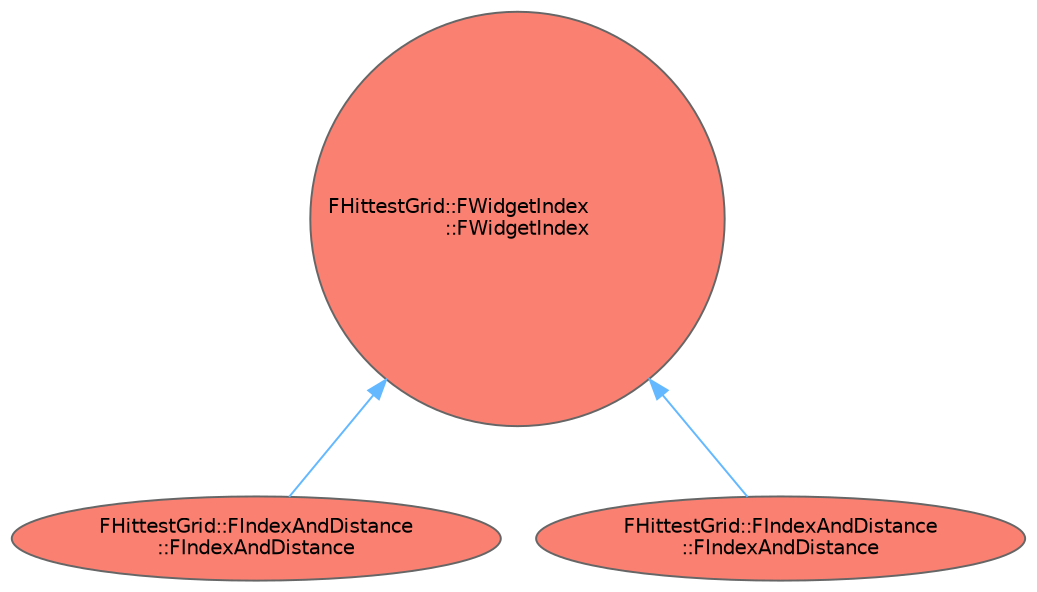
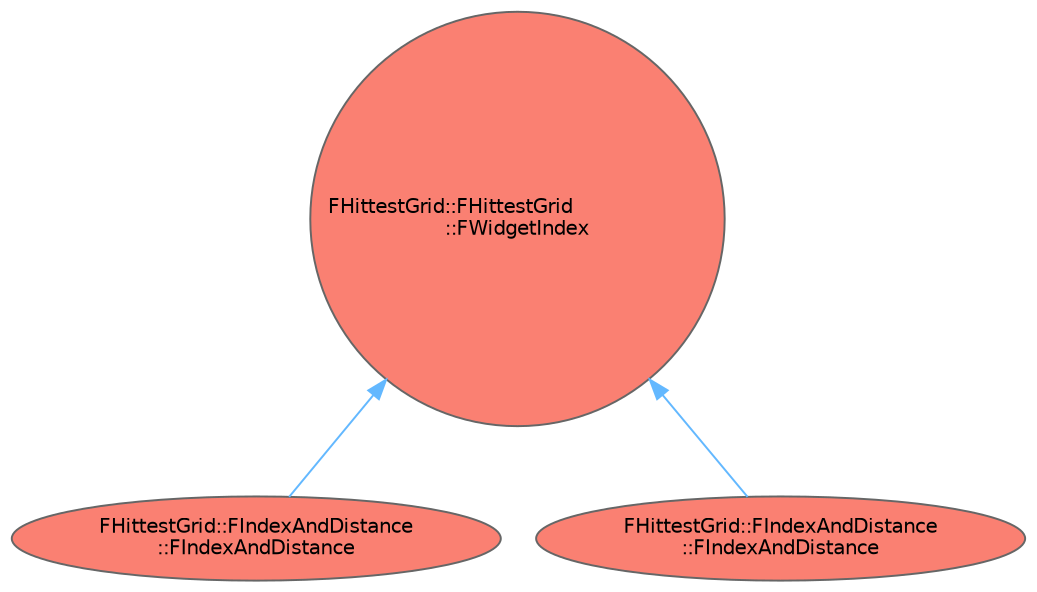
(517, 219) -> (517, 219)
